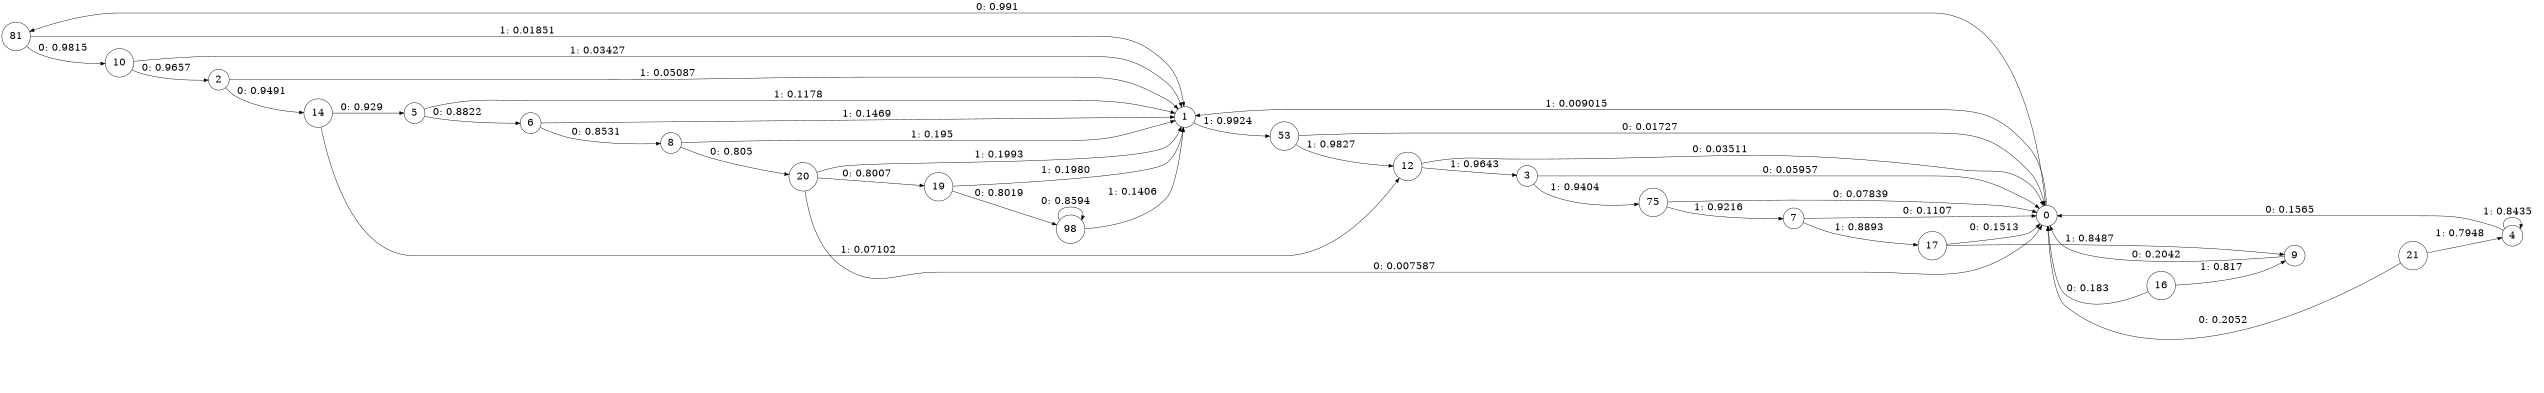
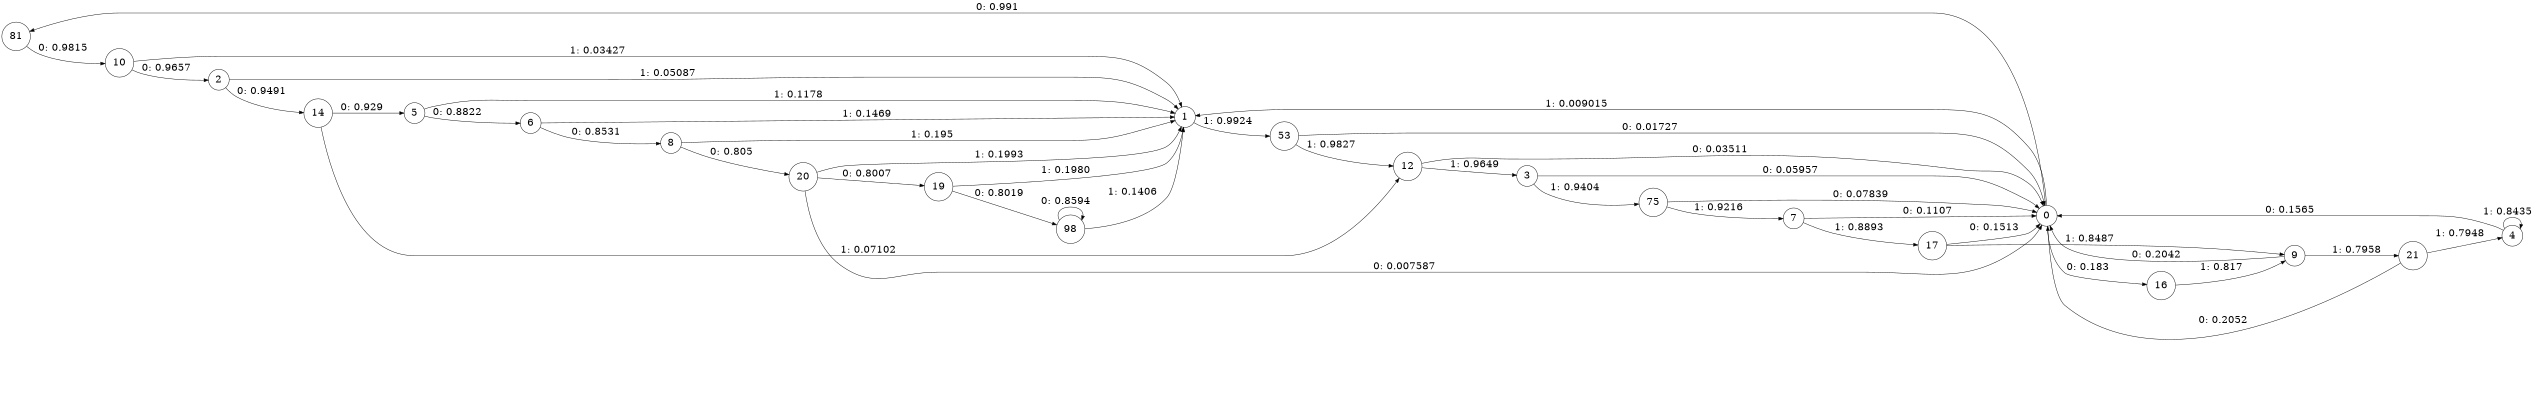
(624, 36) -> none
(1479, 165) -> (1479, 165)
none -> (2350, 256)
(2074, 299) -> (2078, 277)
